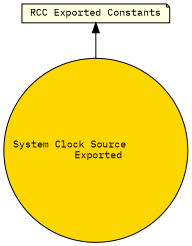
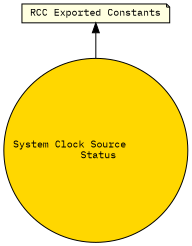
(96, 150) -> (96, 150)
